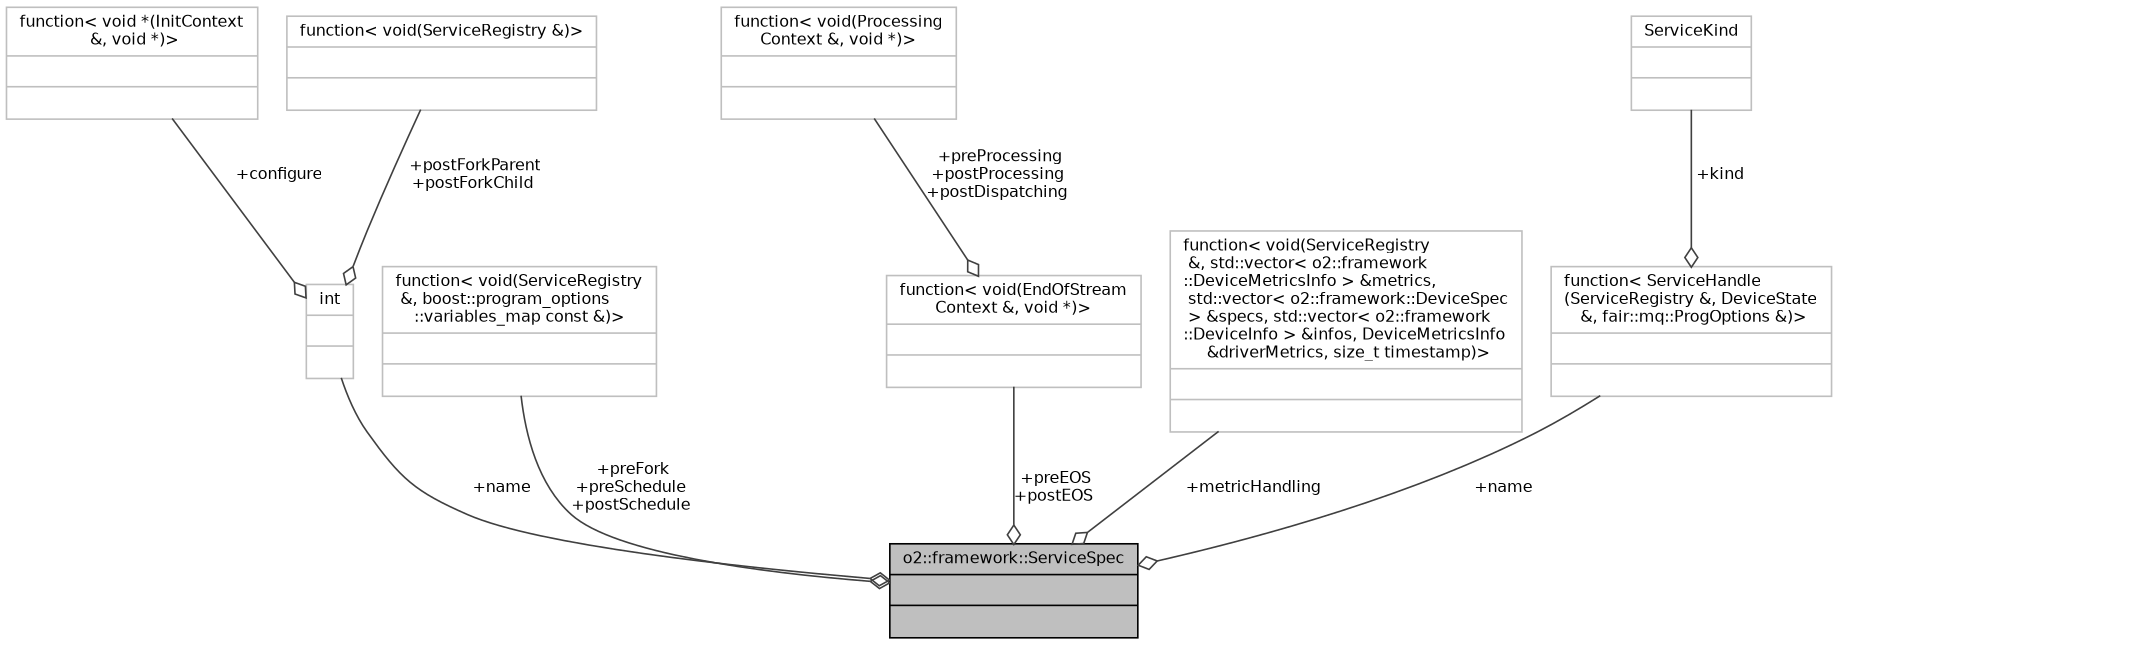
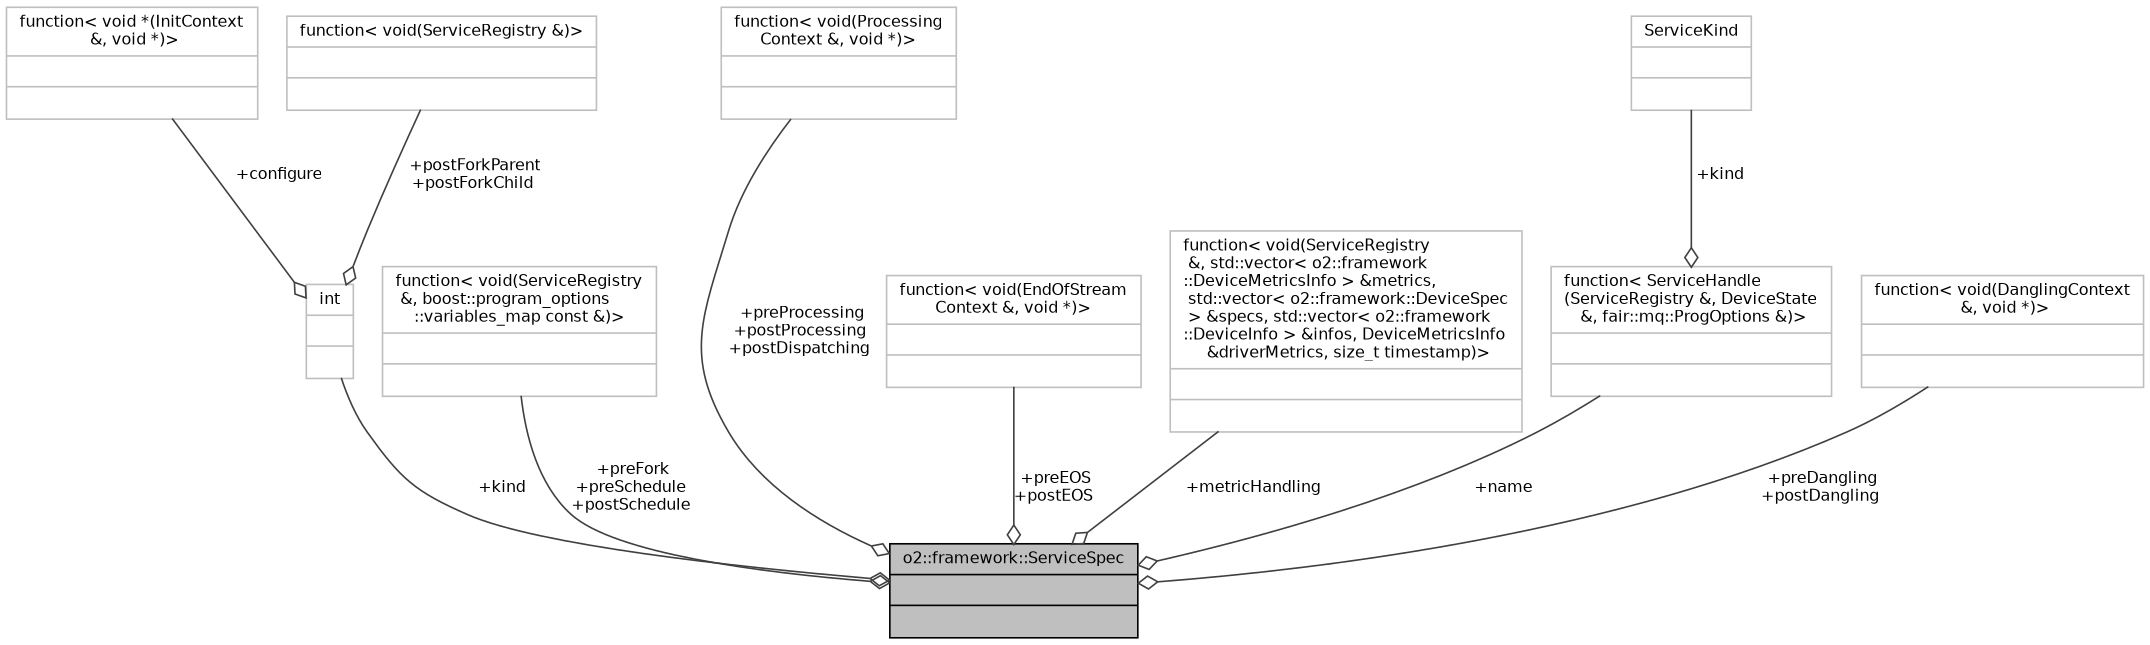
(921, 189) -> (702, 360)
none -> (2003, 331)
(500, 488) -> (500, 488)
